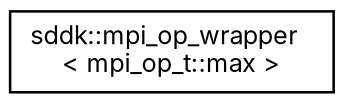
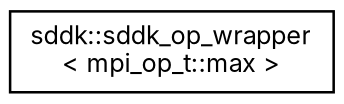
(172, 52) -> (172, 52)
